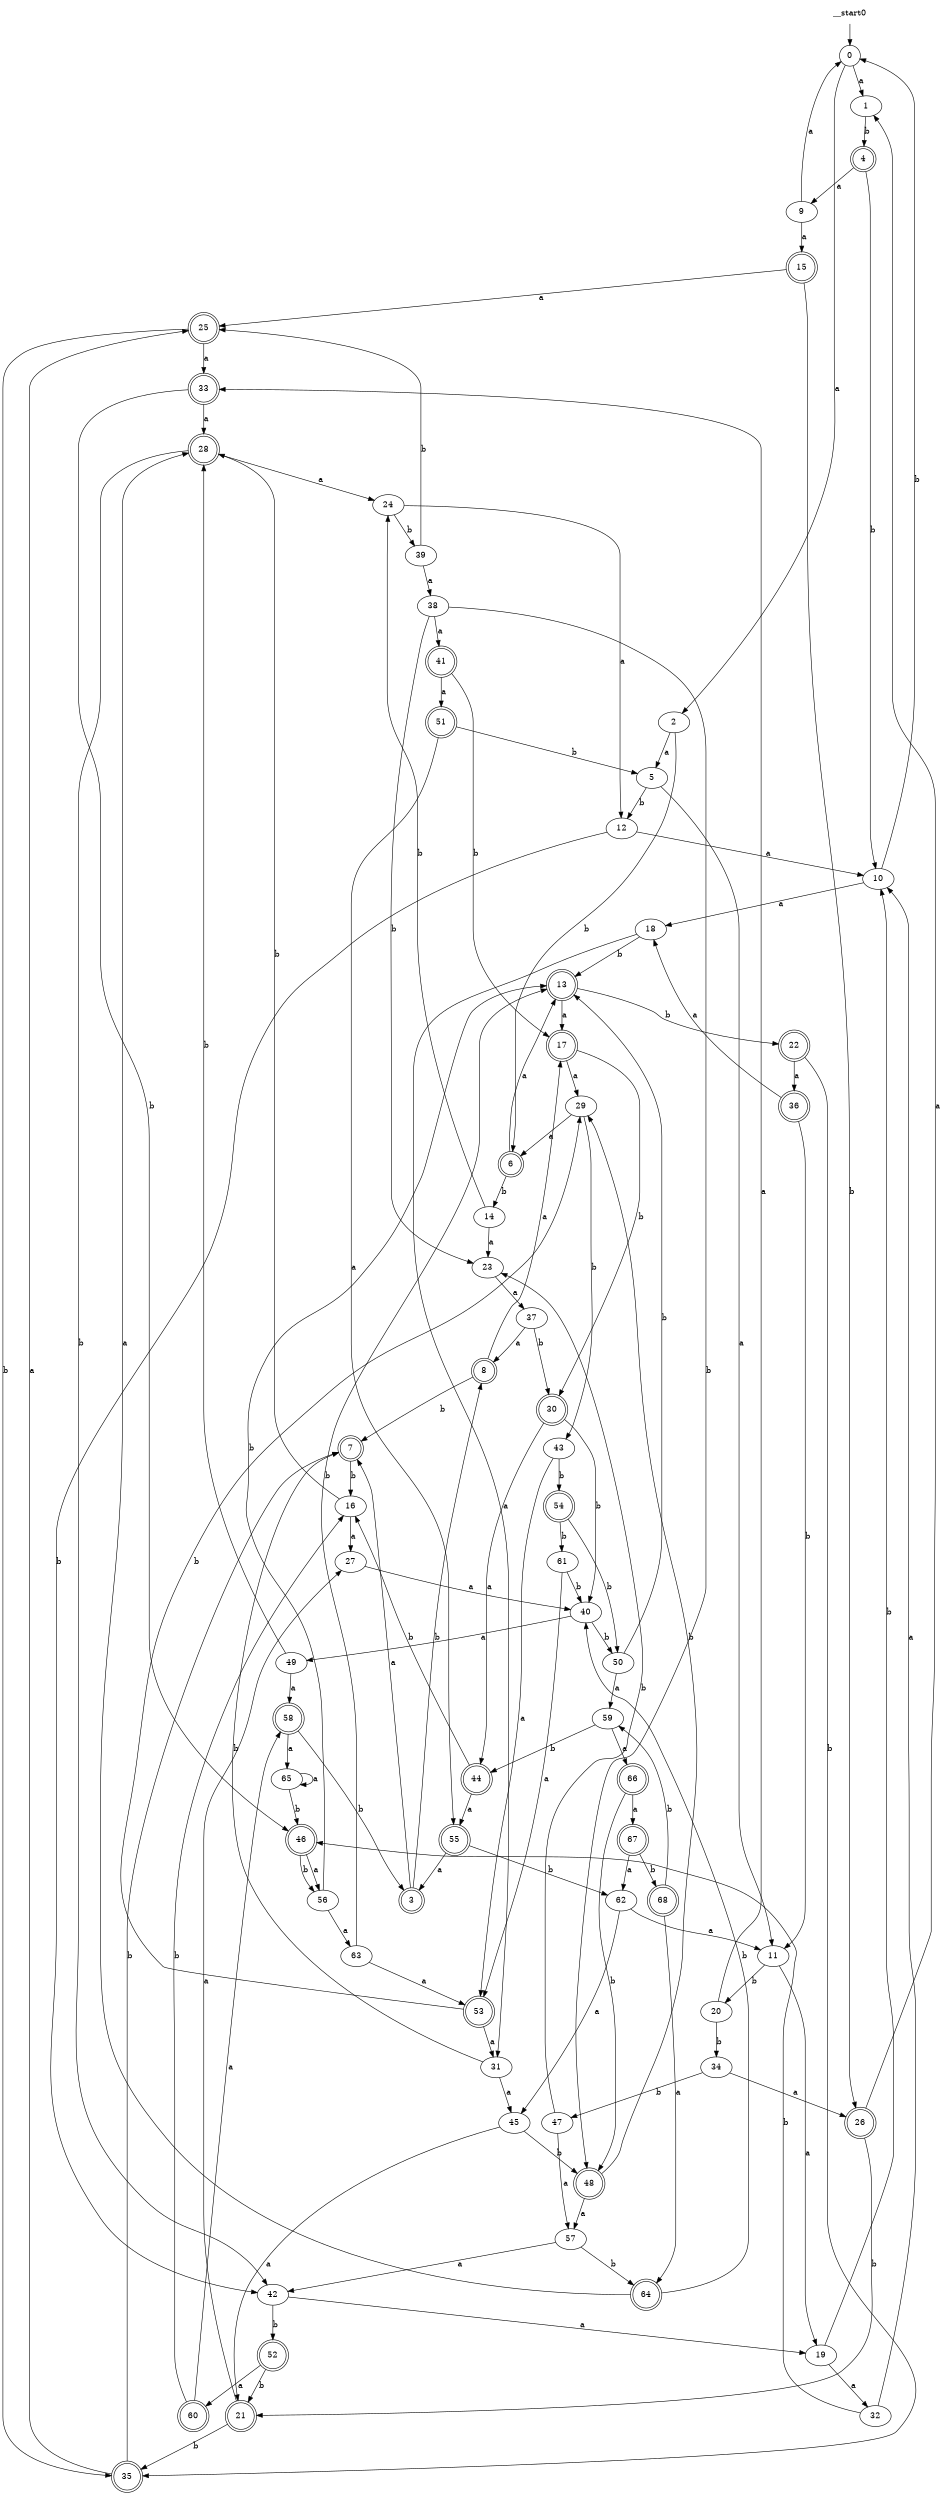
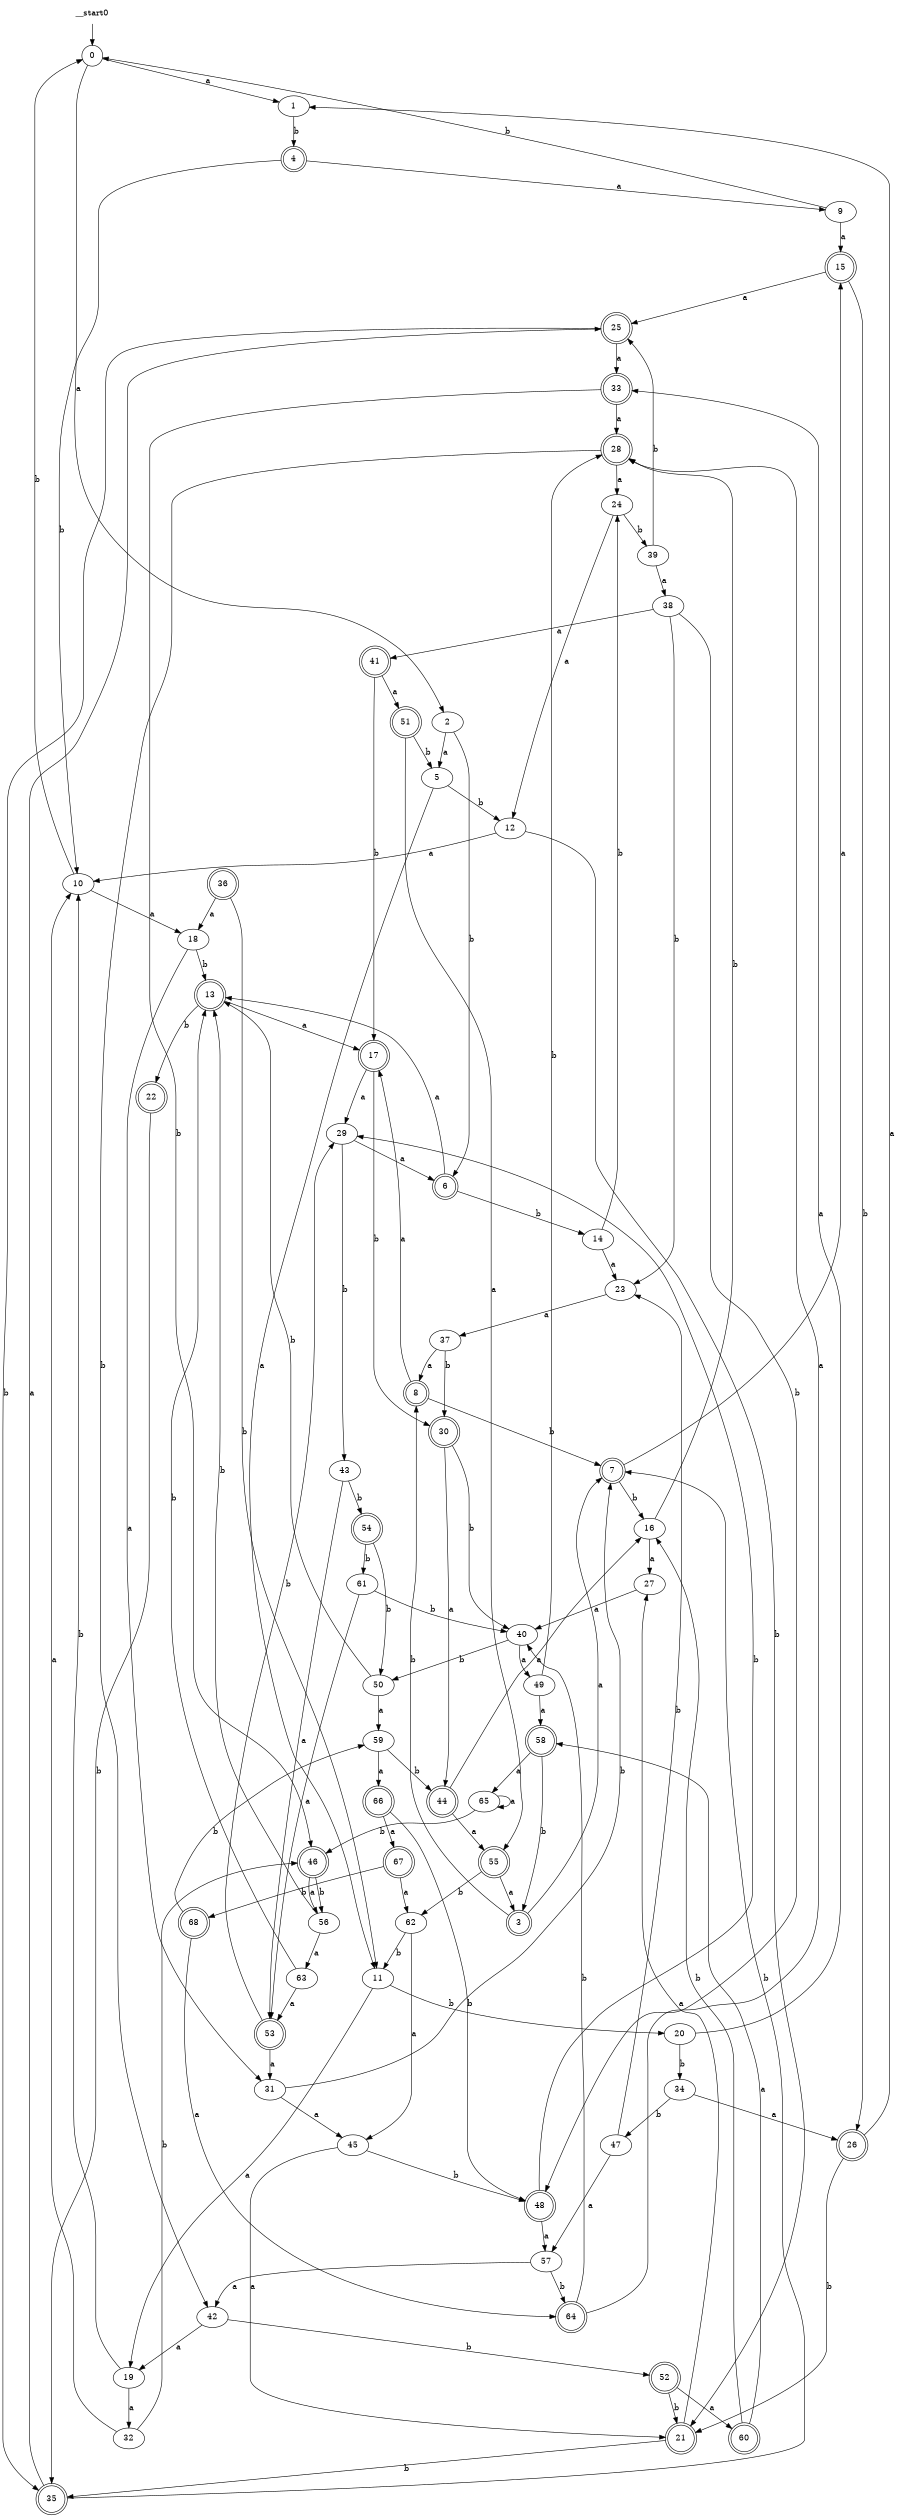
(811, 131) -> (508, 131)
none -> (841, 925)
(794, 1073) -> none
(68, 1491) -> (774, 1597)
(411, 1638) -> (539, 1660)
(711, 1931) -> (399, 1953)
